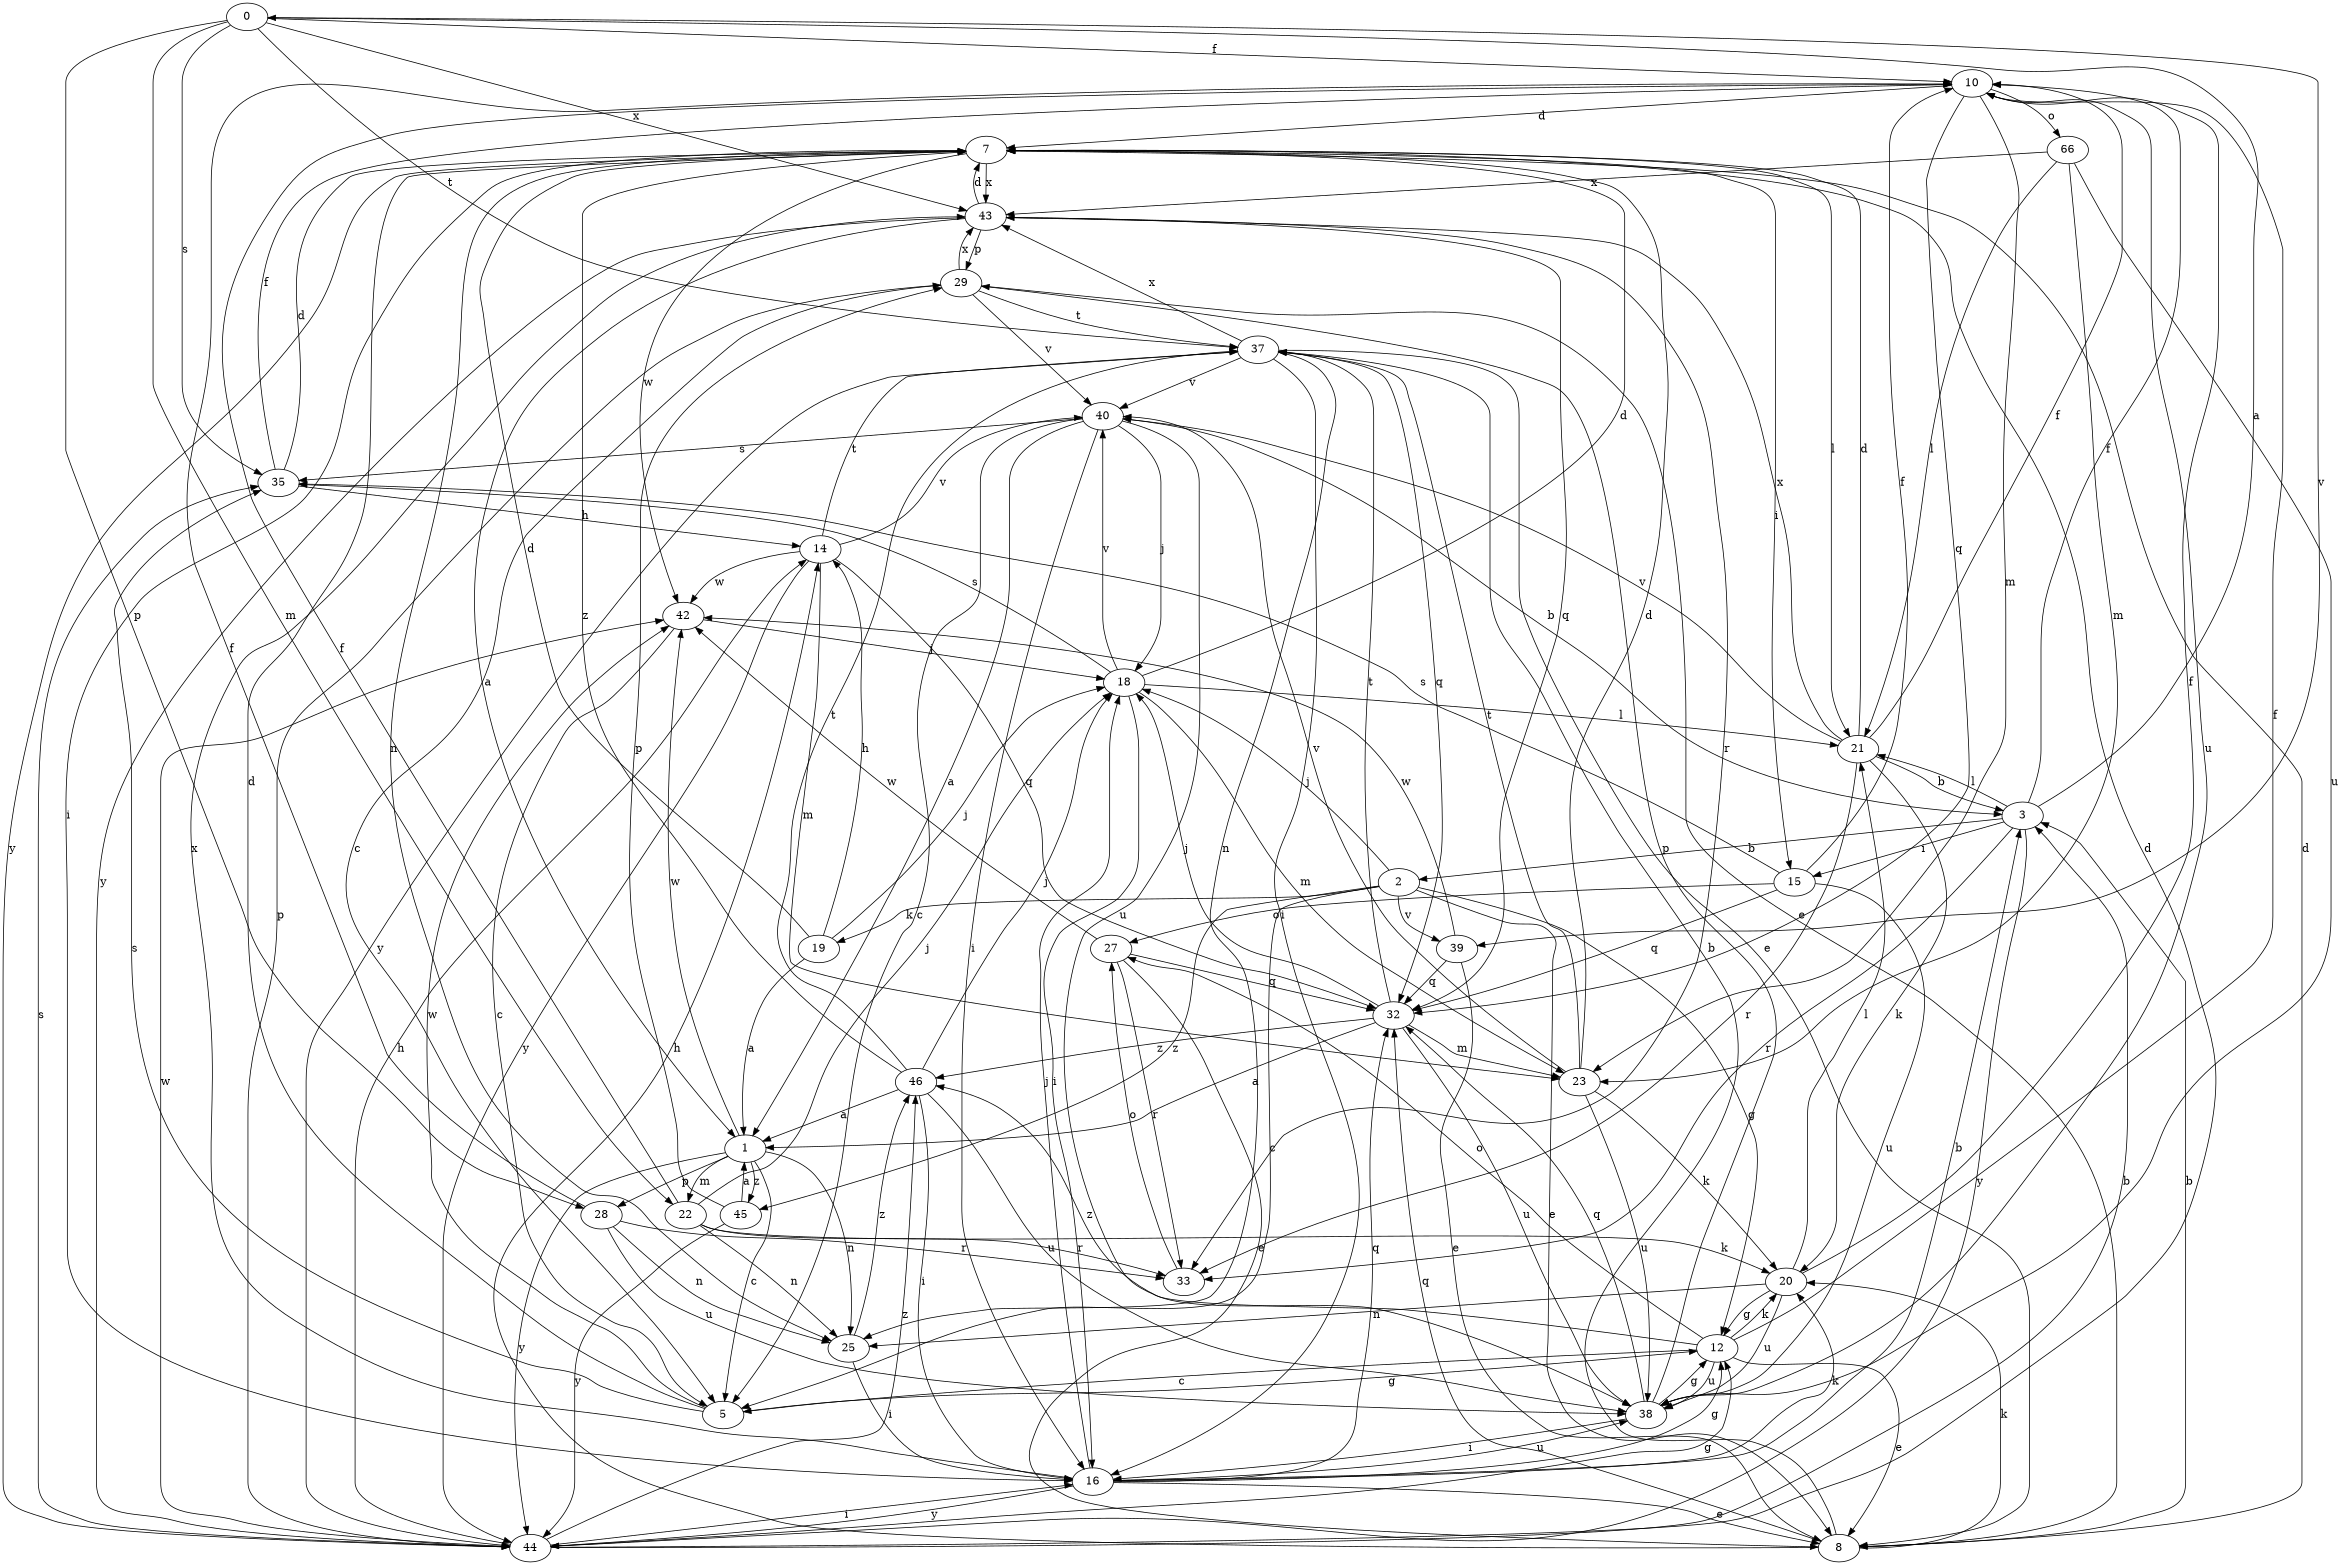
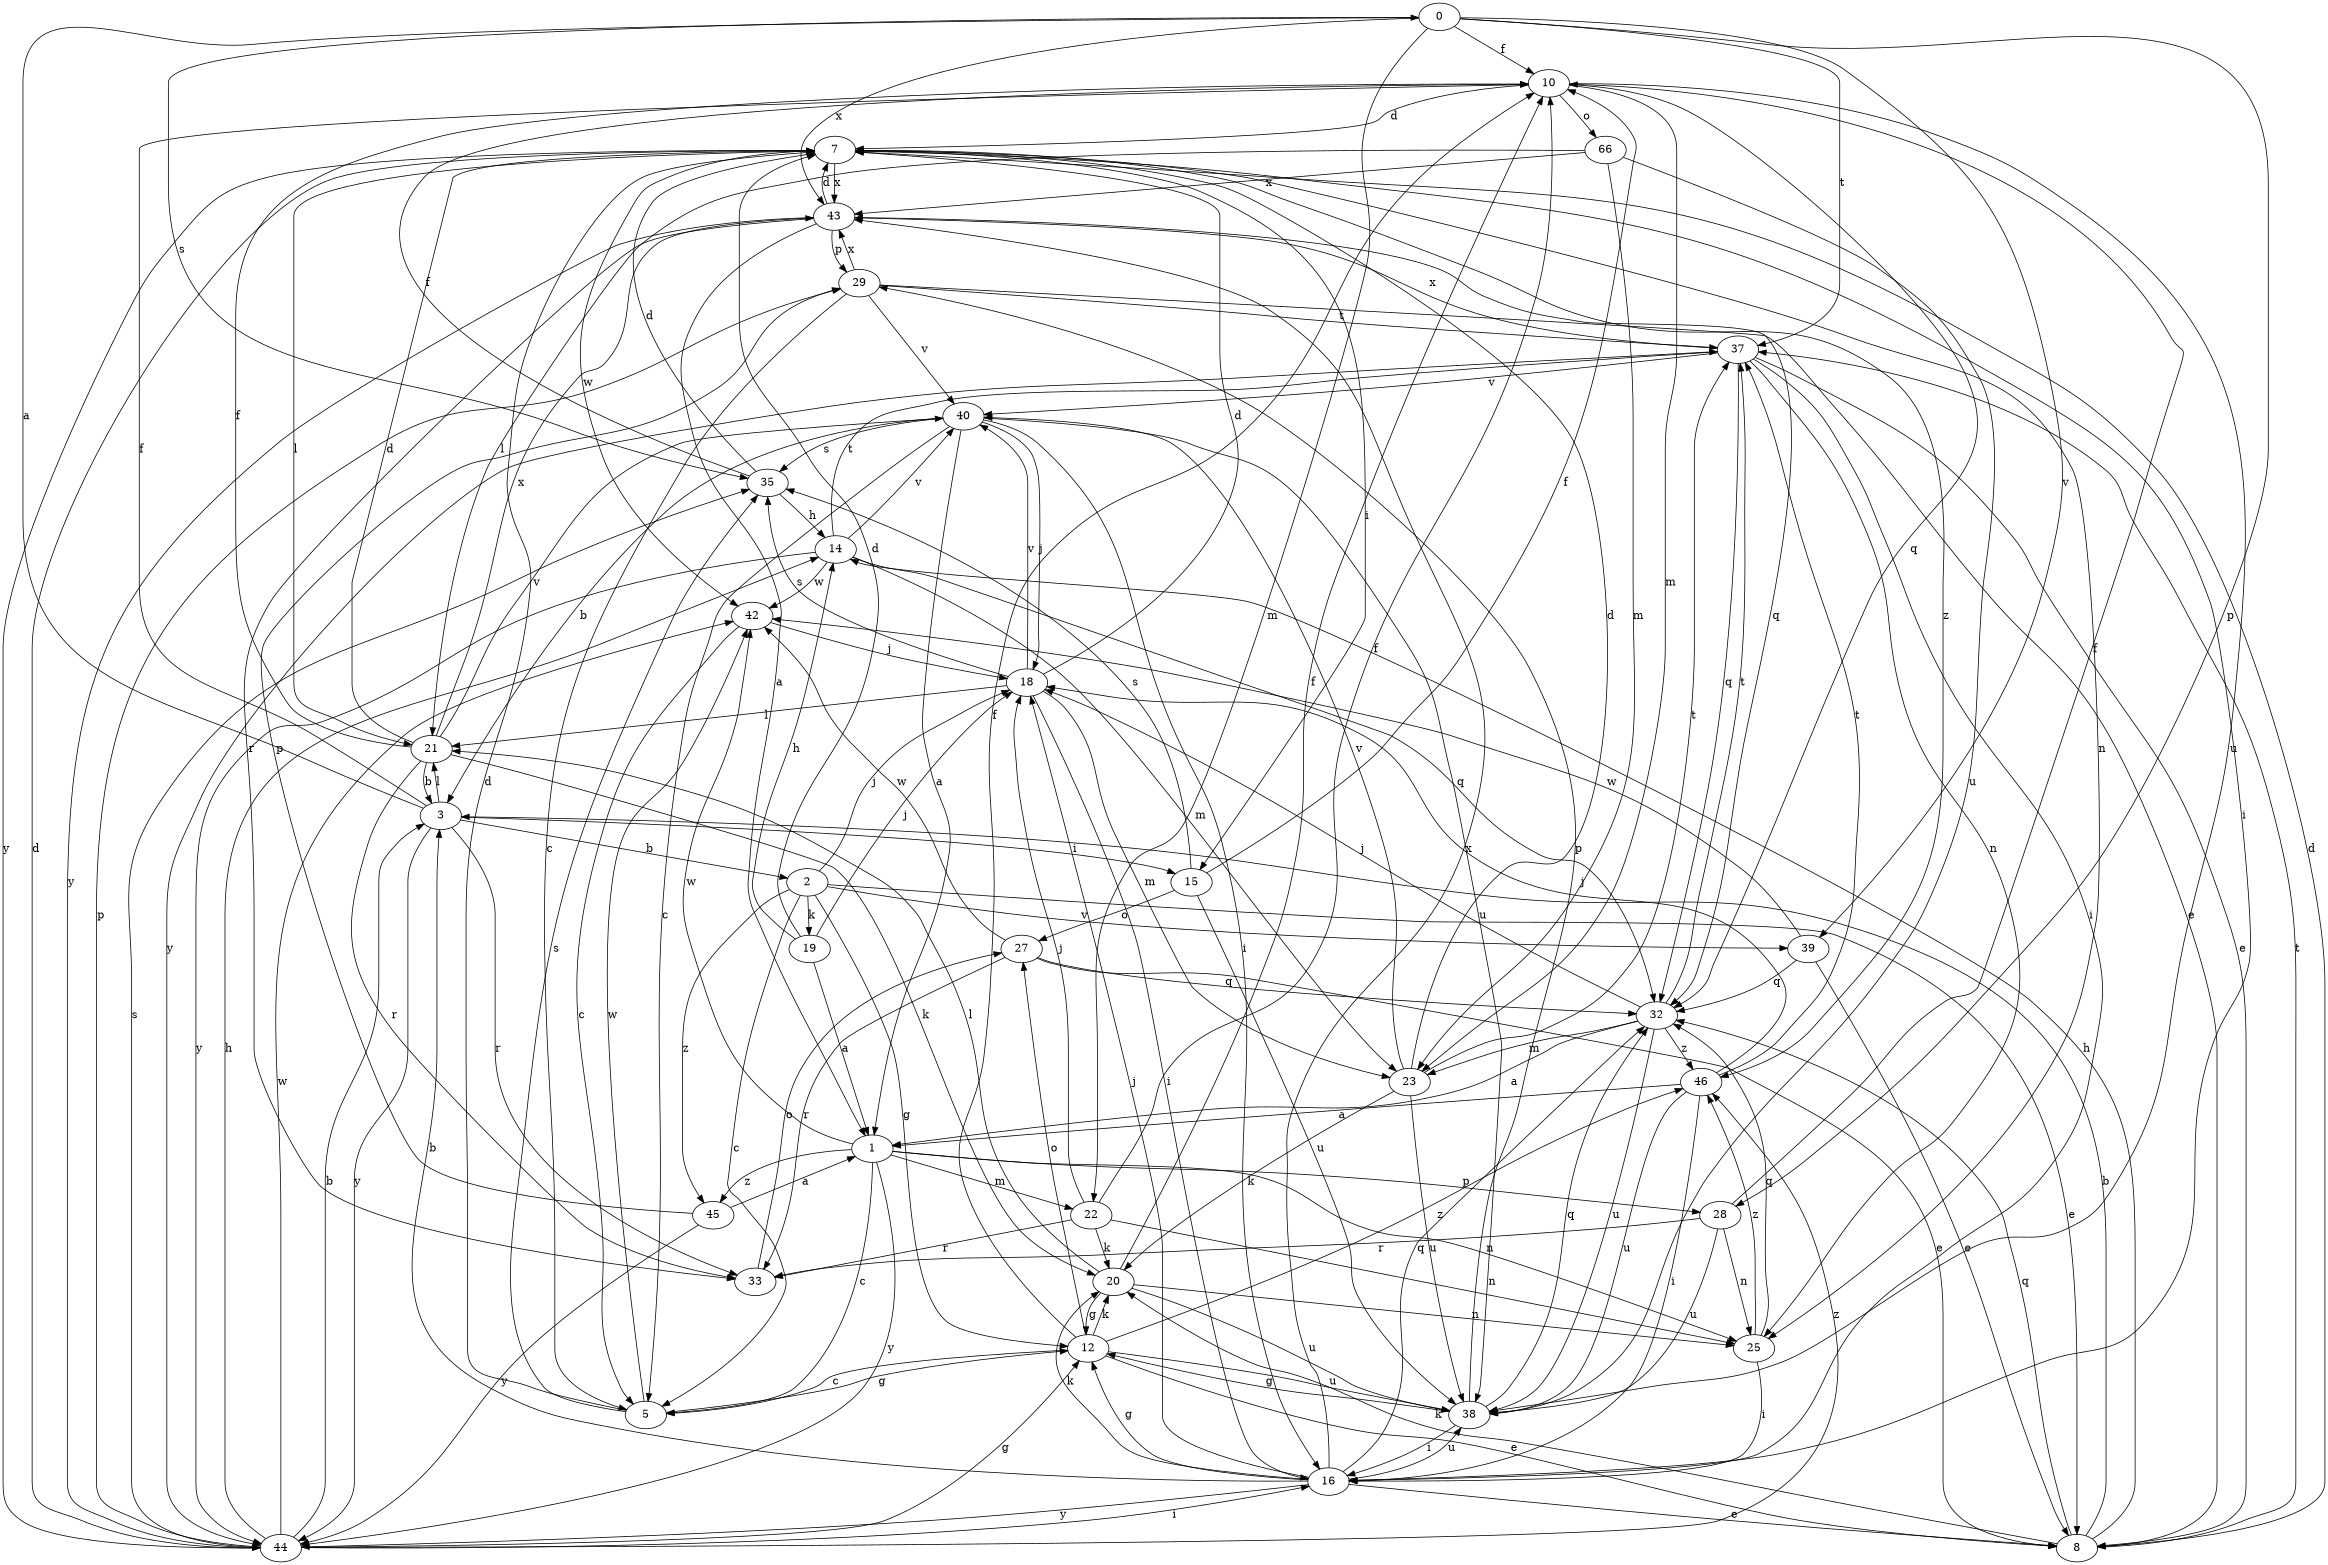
(582, 511) -> (1811, 338)
(1712, 949) -> (2298, 949)
(1609, 951) -> (1765, 1166)
